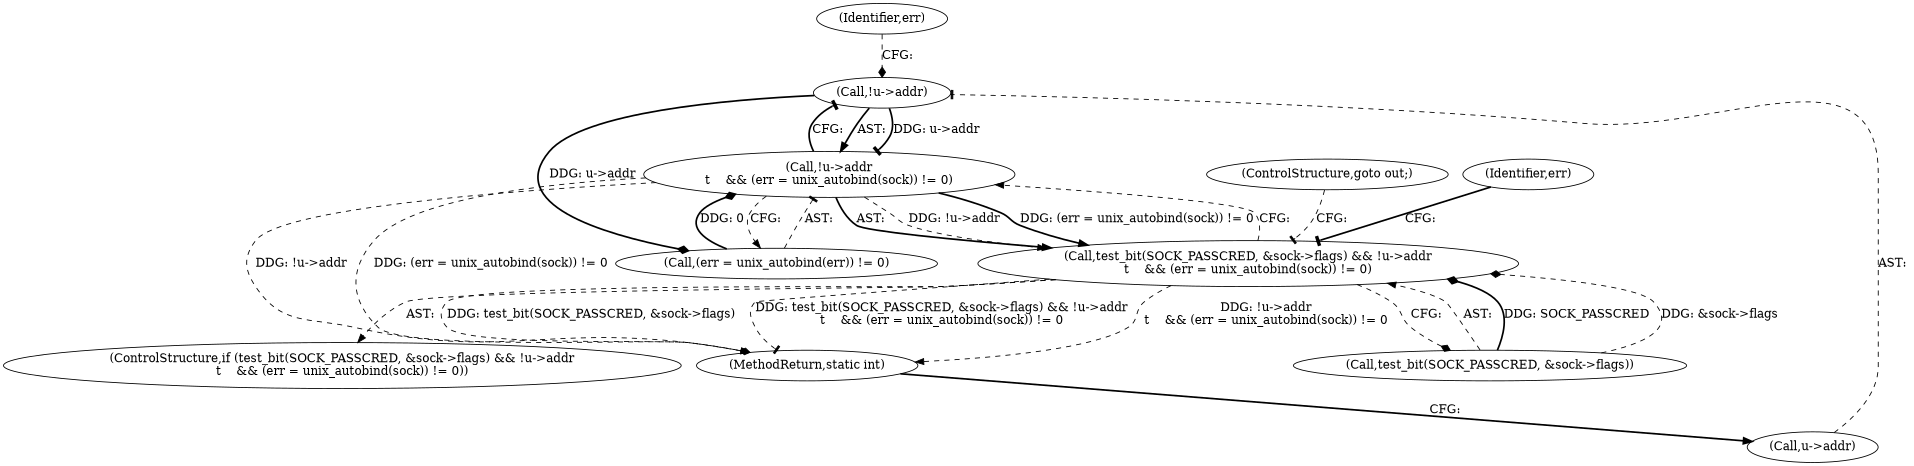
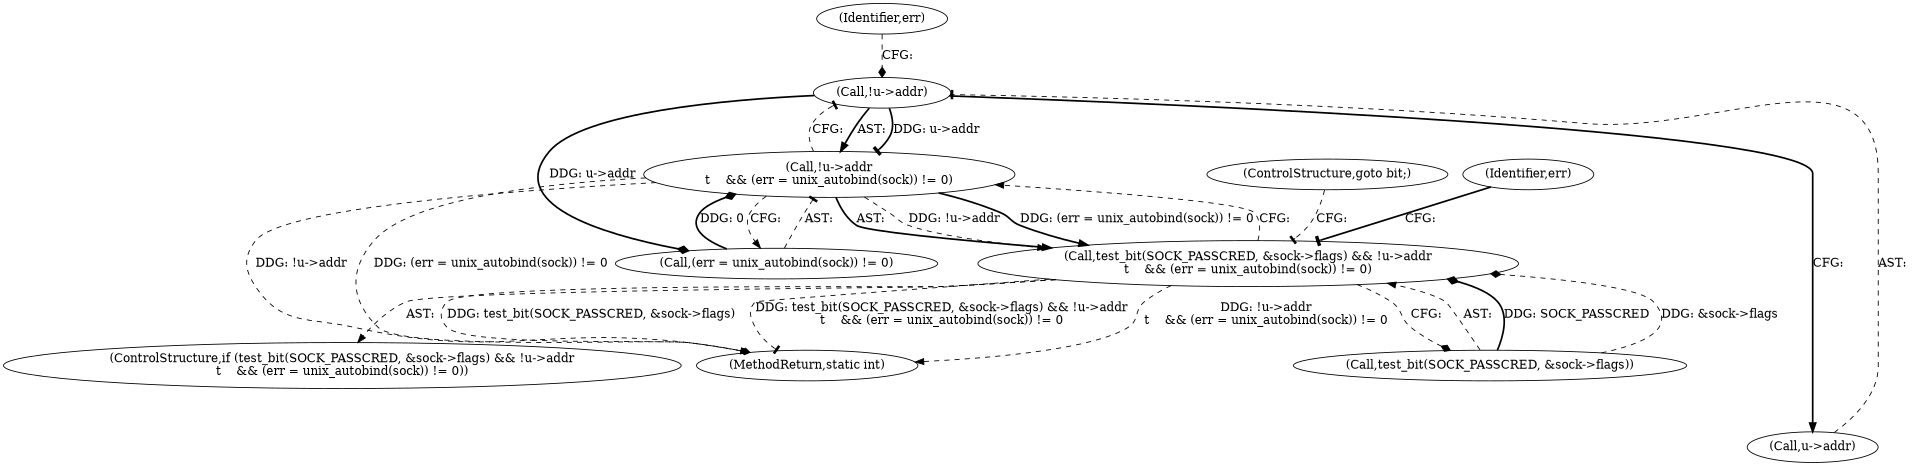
(812, 125) -> (812, 125)
(1327, 174) -> (1327, 174)
(777, 264) -> (777, 264)
(1322, 407) -> (1508, 125)
